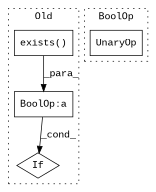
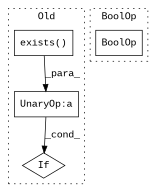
(116, 43) -> (119, 43)
(44, 104) -> (46, 104)
